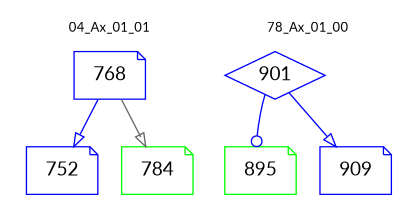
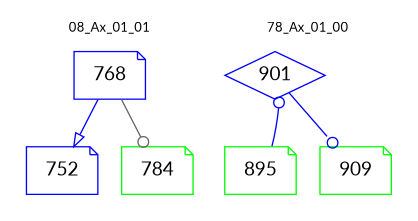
(110, 28) -> (110, 28)
(260, 115) -> (276, 127)
(308, 115) -> (308, 115)
(131, 118) -> (131, 118)
(356, 171) -> (356, 171)
